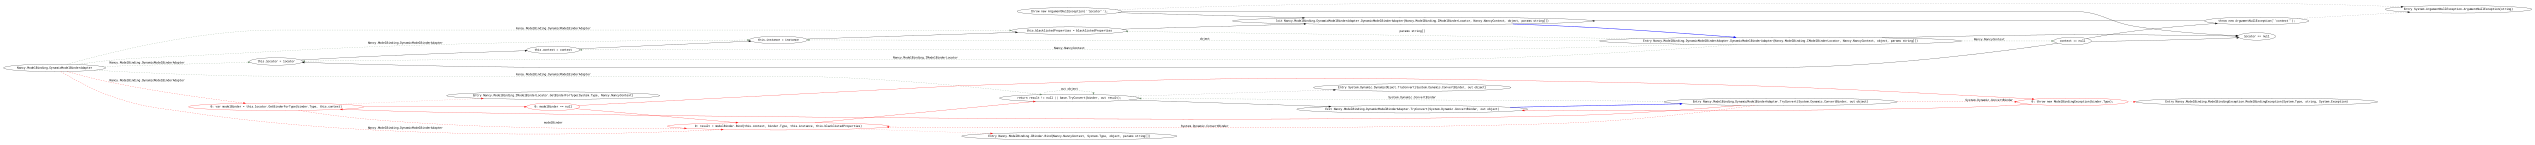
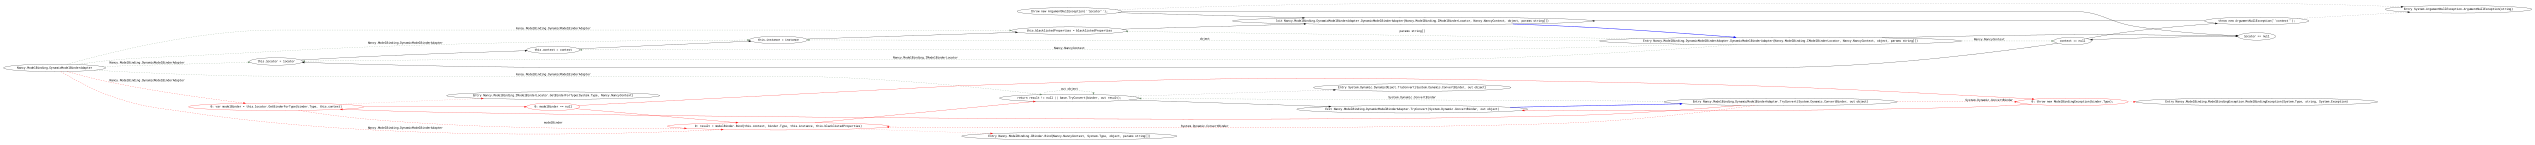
(2164, 40) -> (2165, 37)
